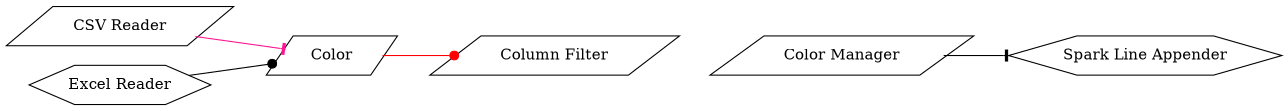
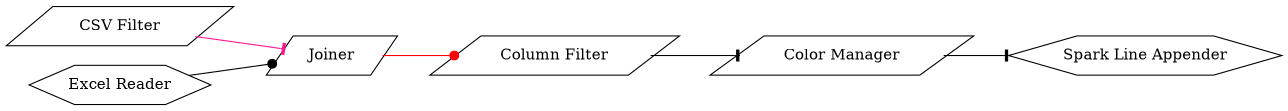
(120, 26) -> (120, 26)
(332, 56) -> (332, 56)
none -> (693, 56)
